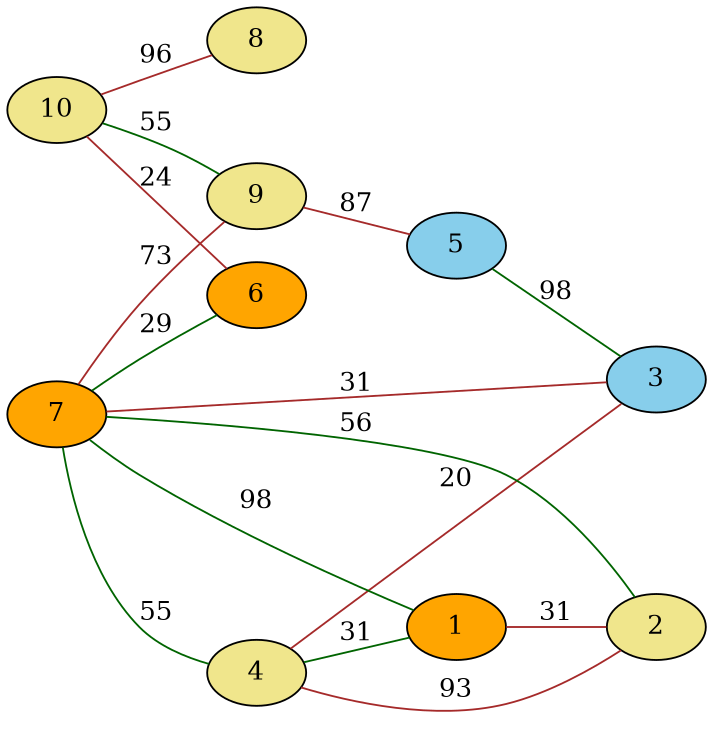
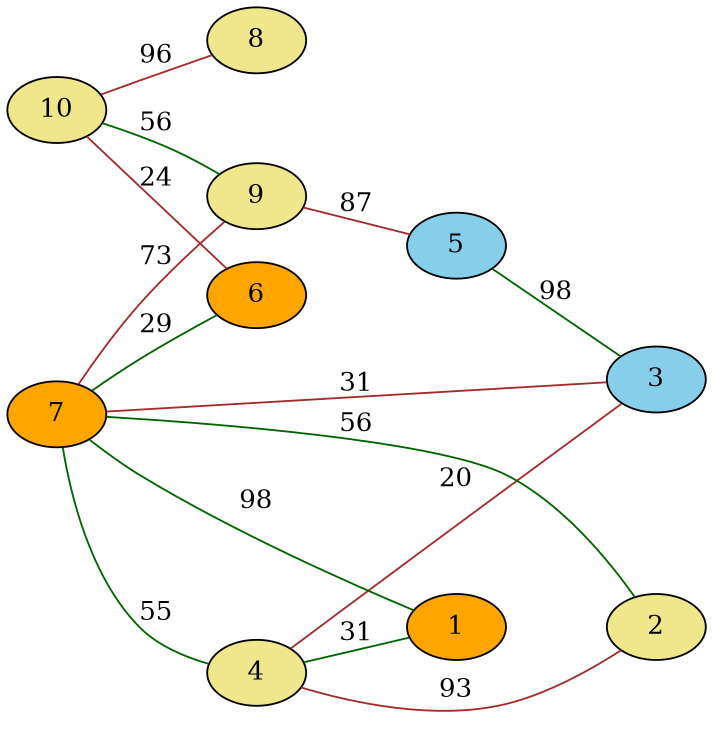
(157, 124) -> (157, 124)
(556, 627) -> none
